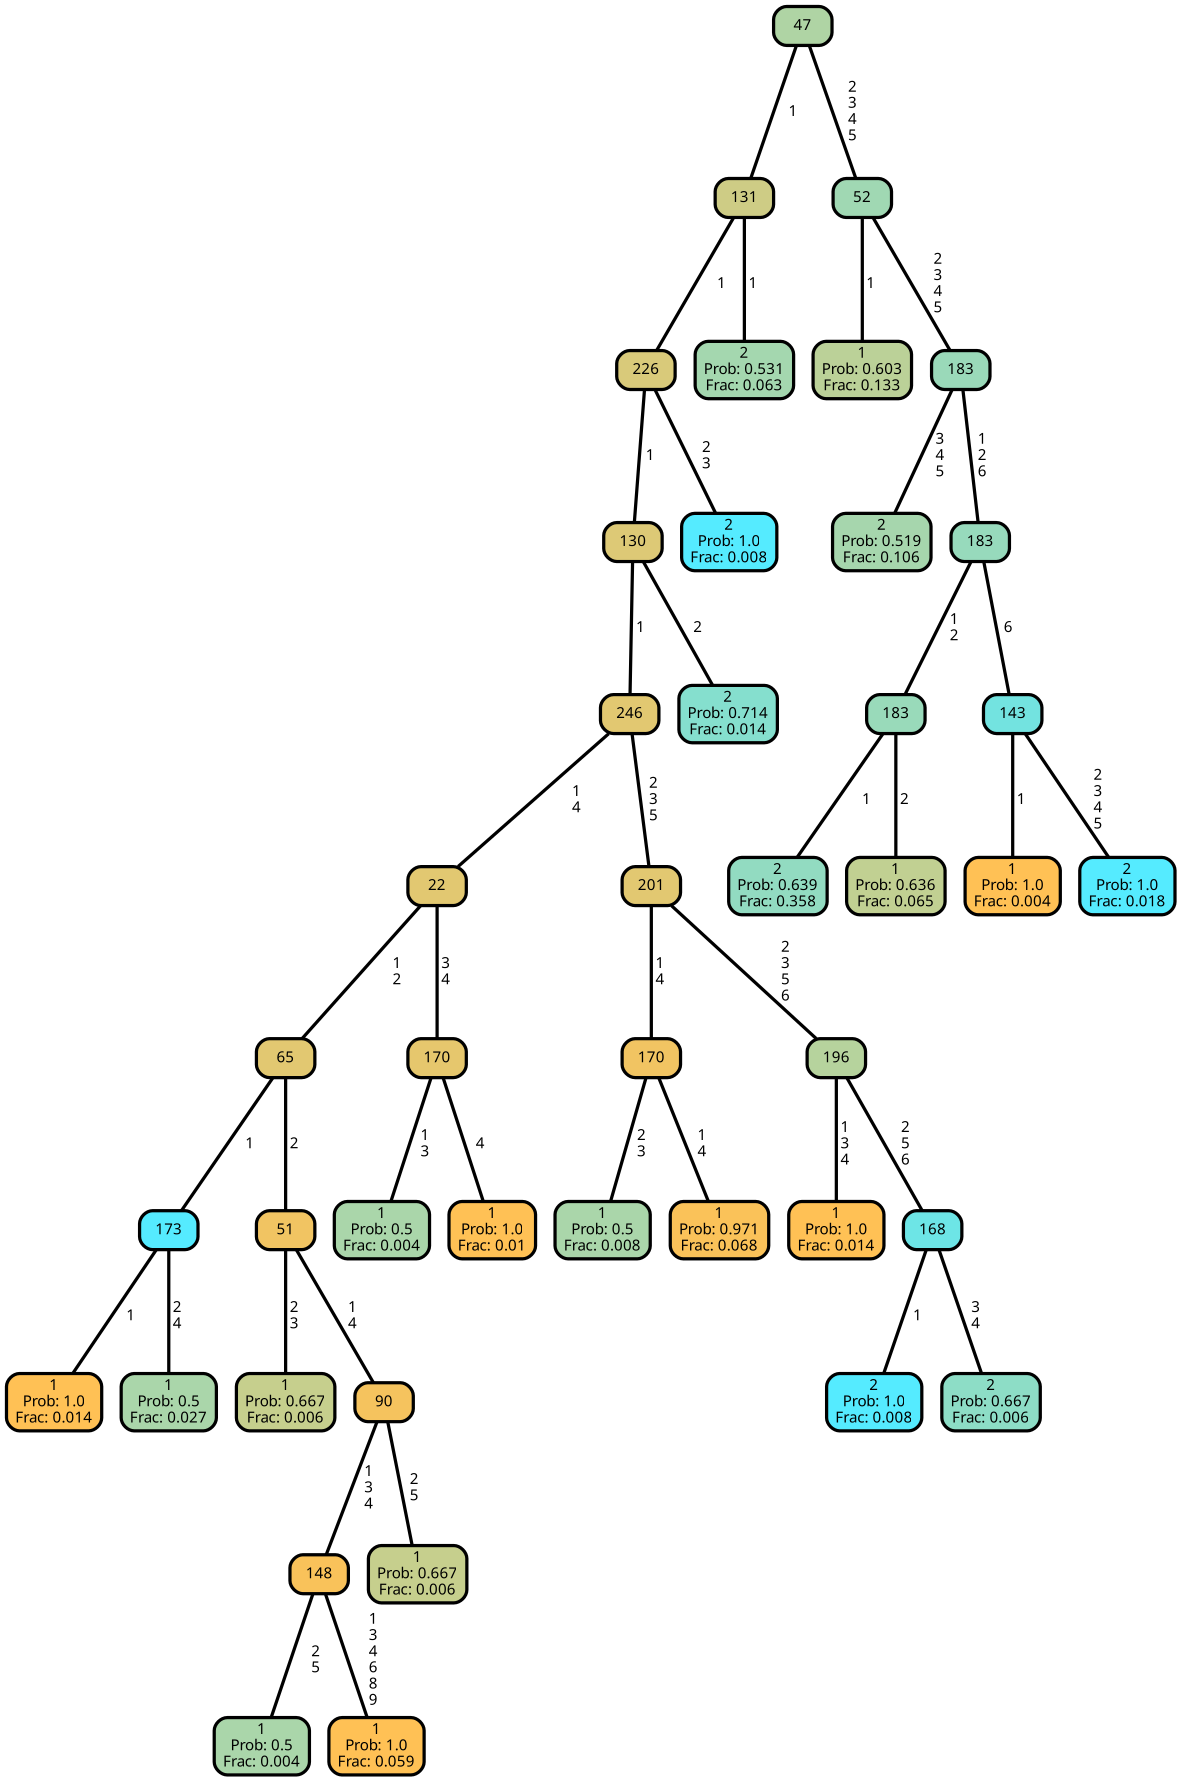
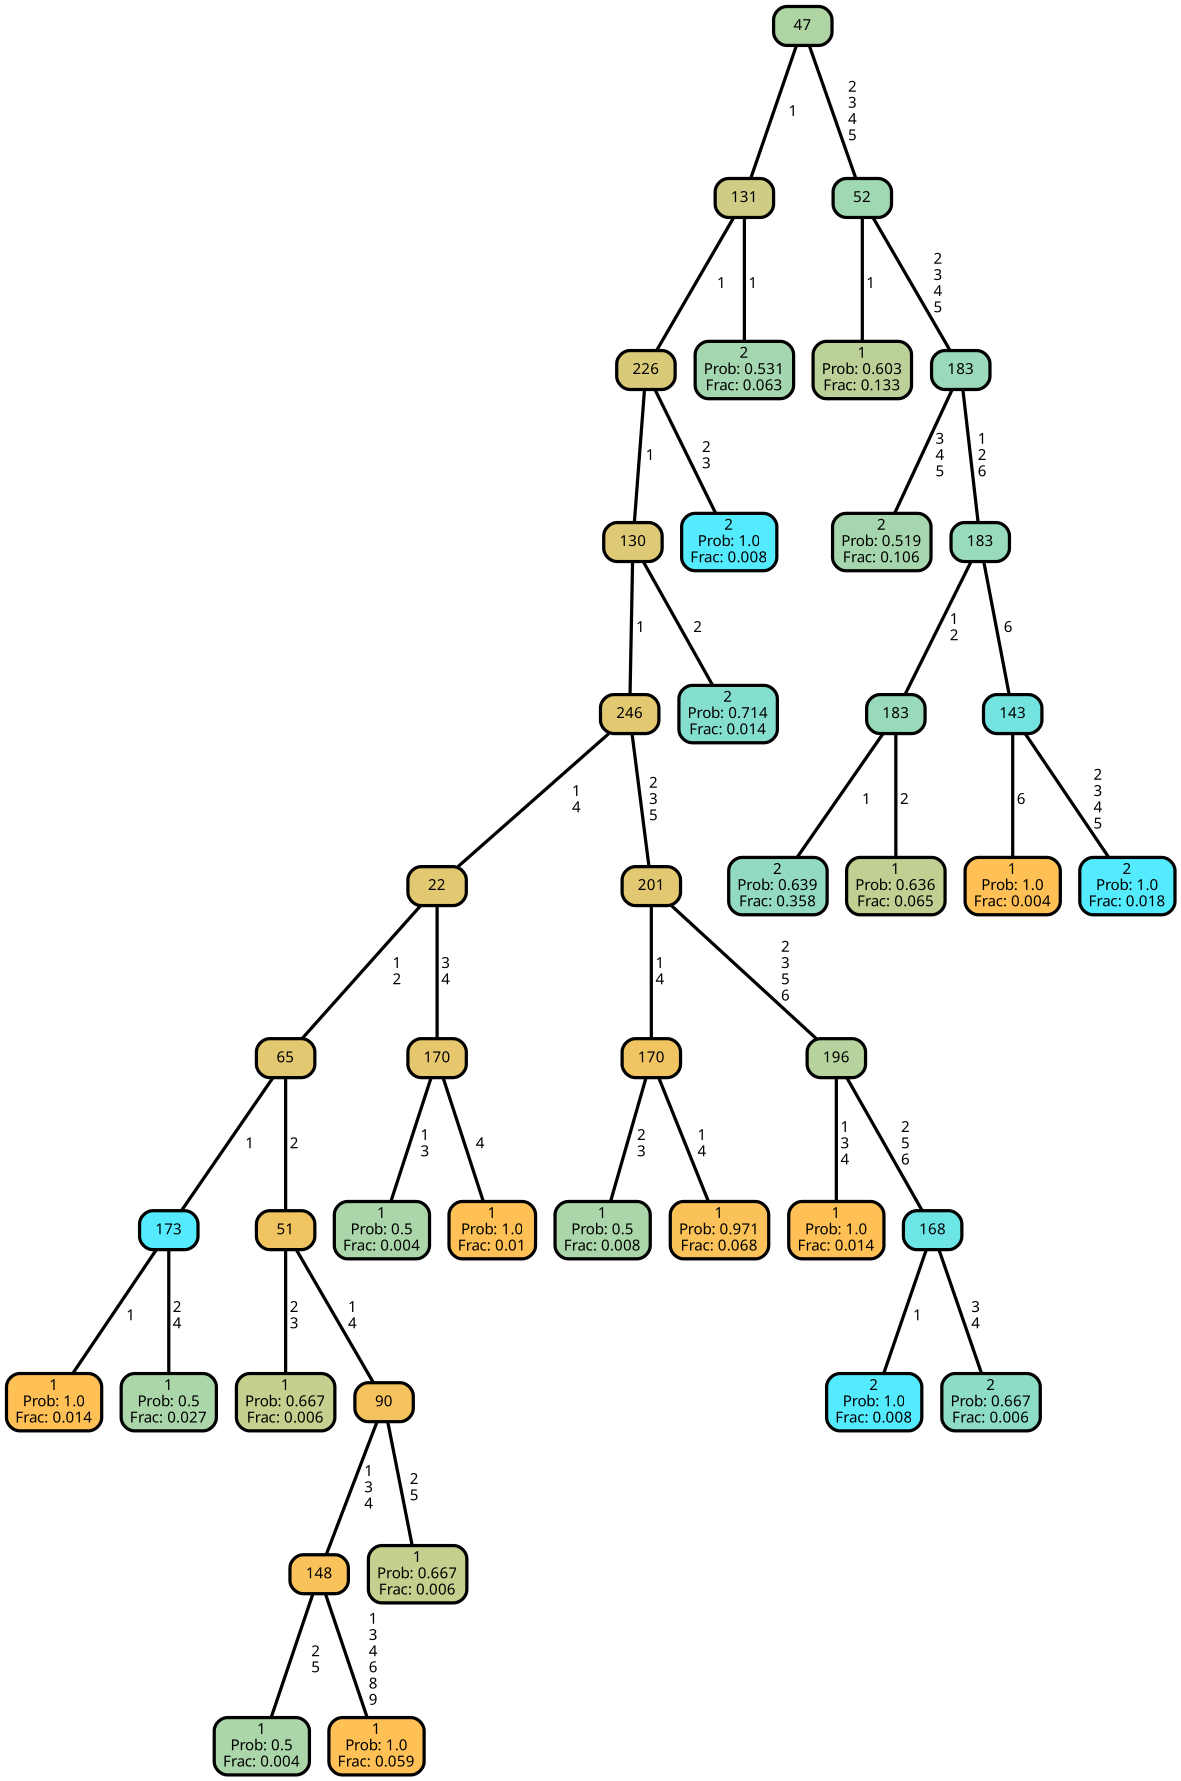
(1020, 800) -> (1020, 800)
